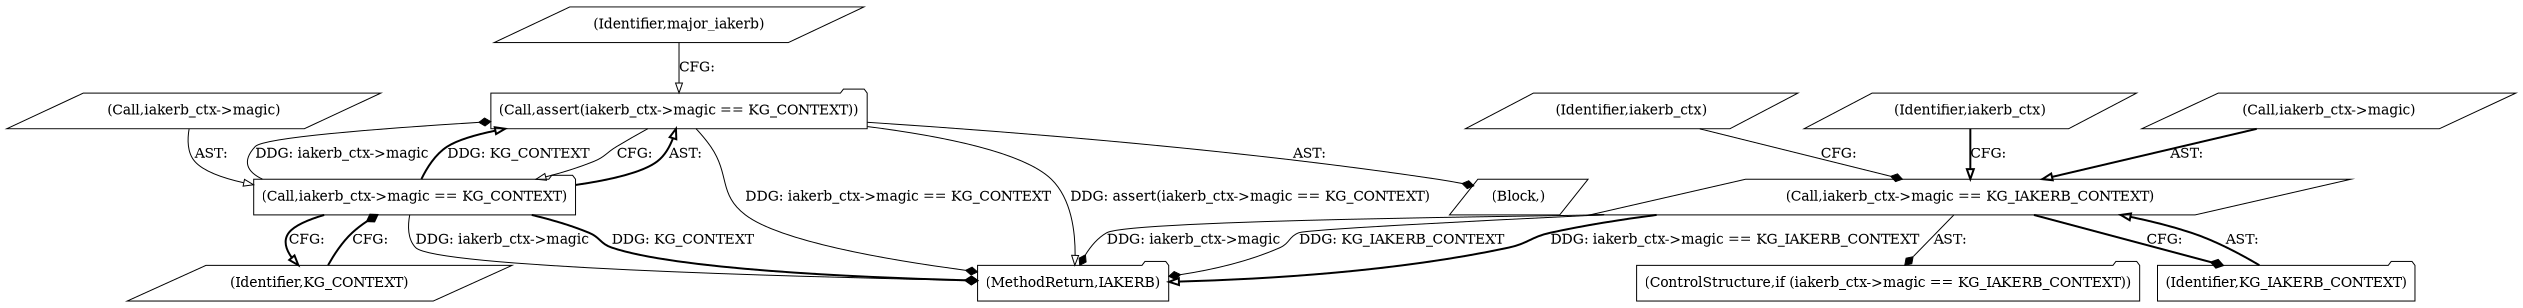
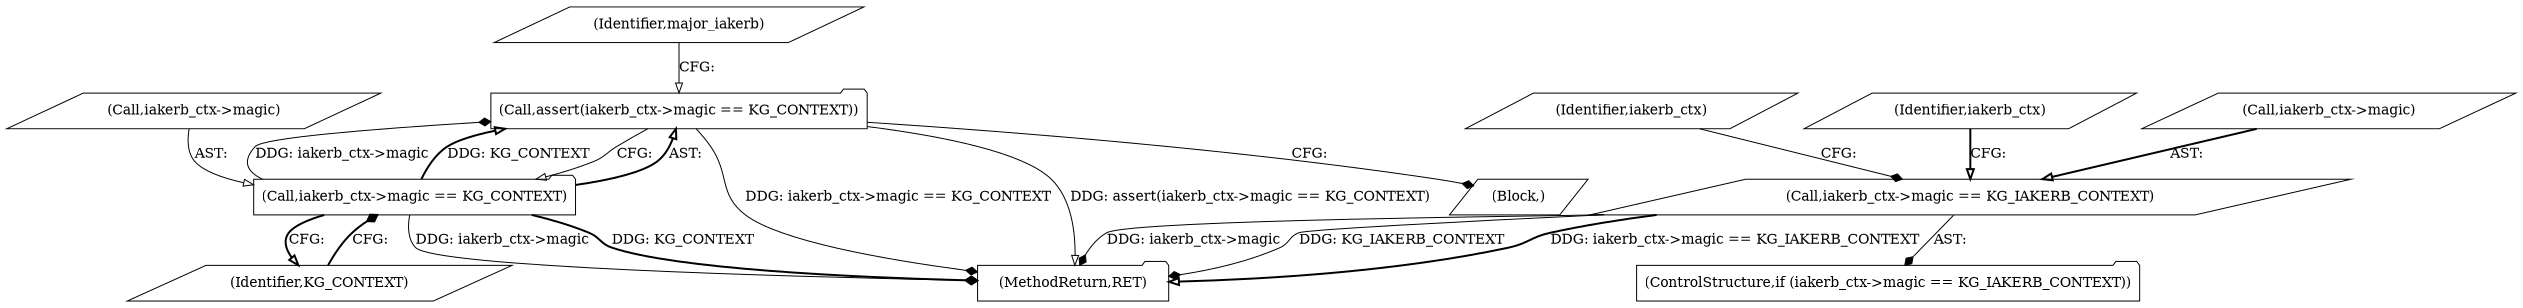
(1312, 154) -> (1312, 154)
(1073, 283) -> (1073, 283)
(2286, 283) -> none
